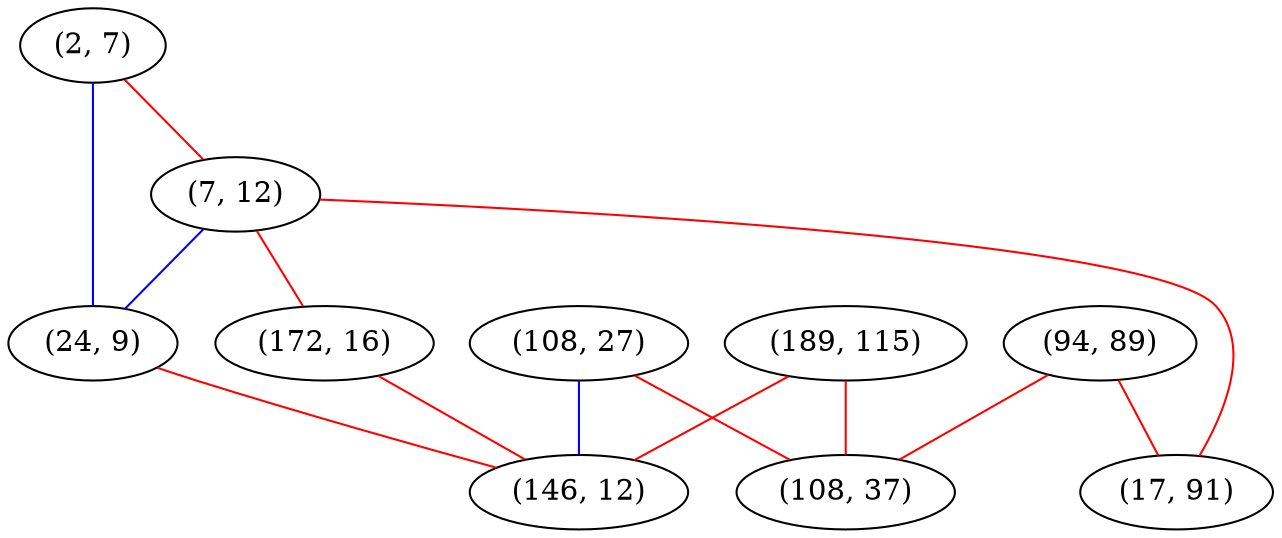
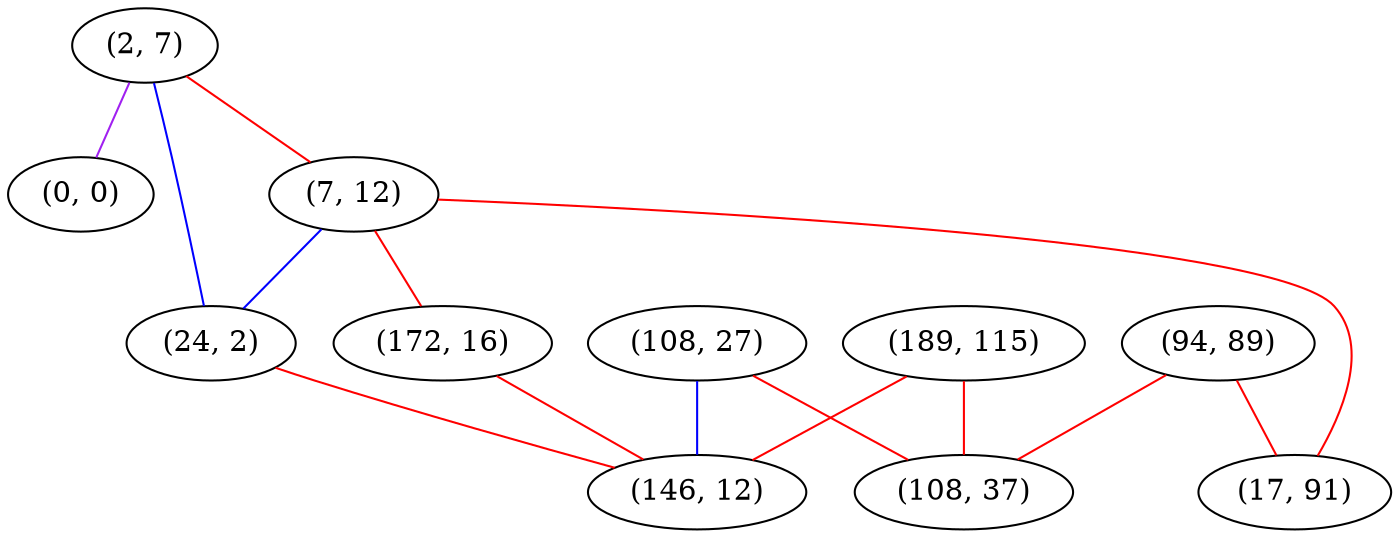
none -> (81, 194)
(93, 343) -> (211, 343)
